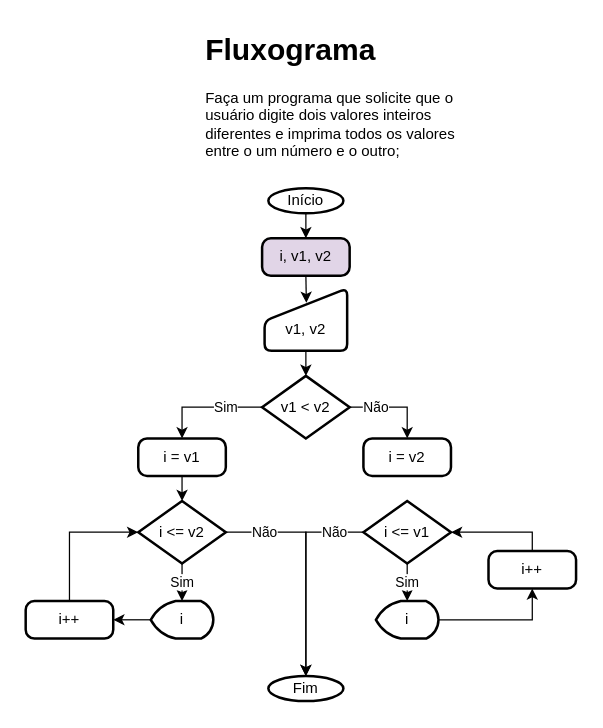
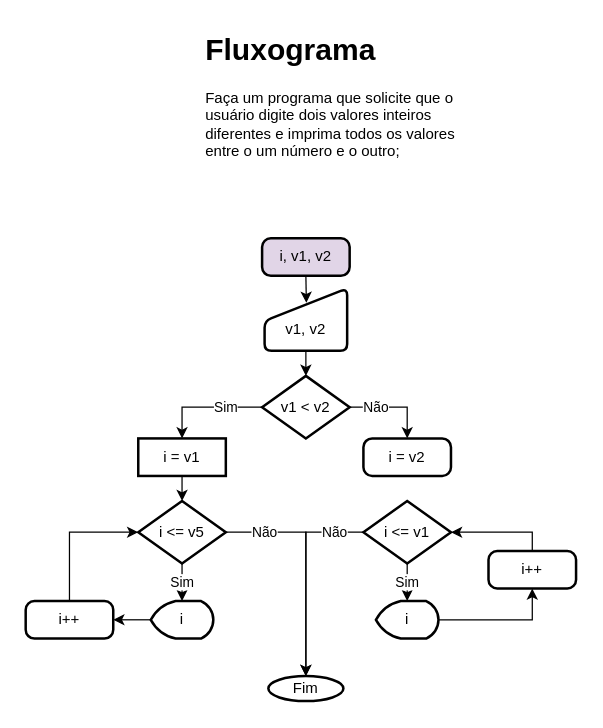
(306, 201) -> none
(306, 221) -> none
(182, 457) -> (182, 457)
(182, 532) -> (182, 532)
